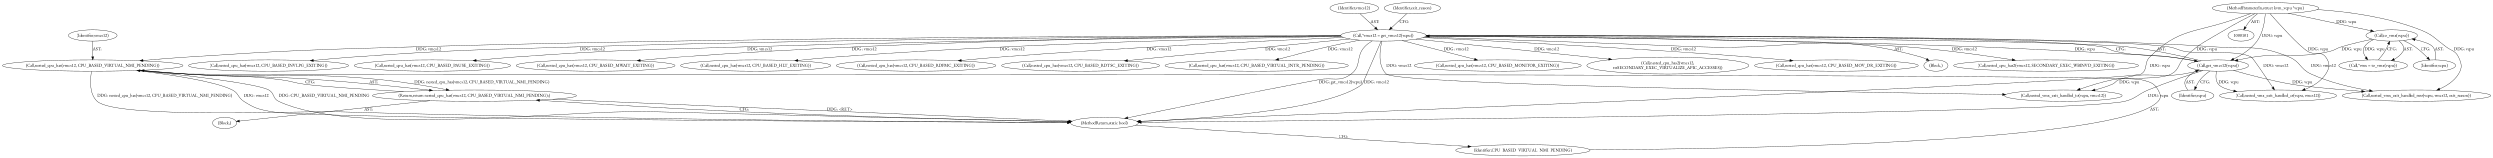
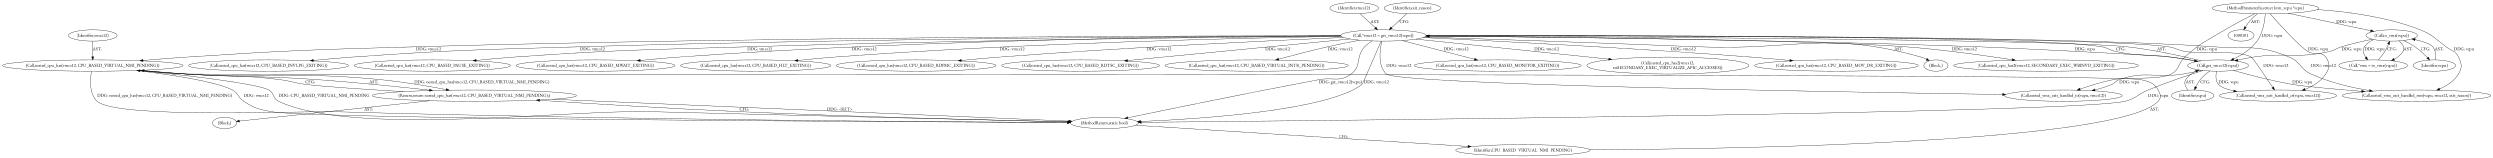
(1706, 97) -> none
